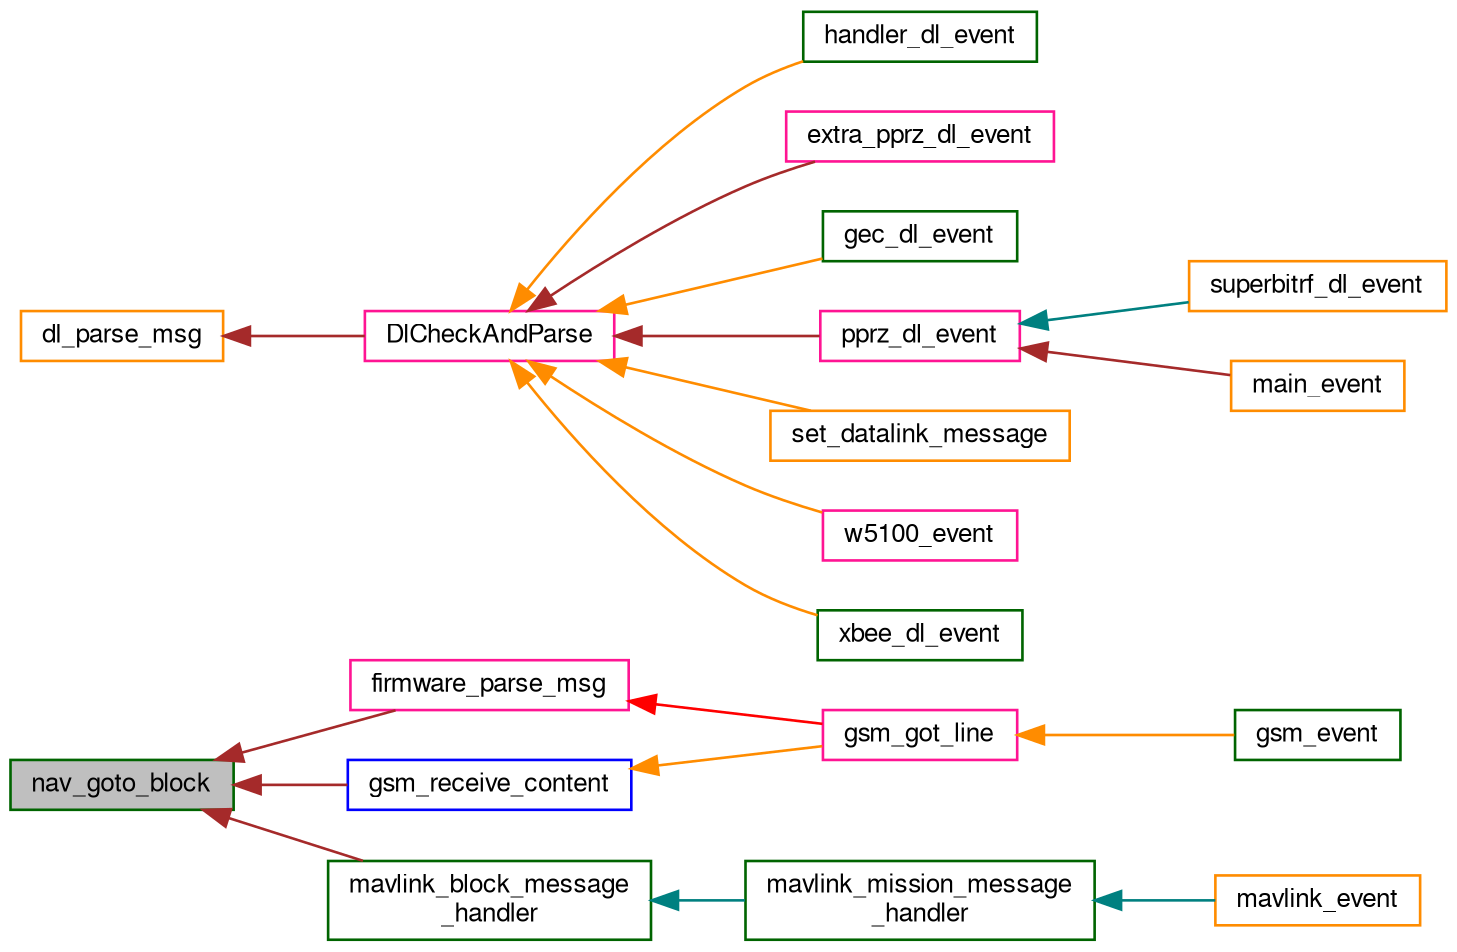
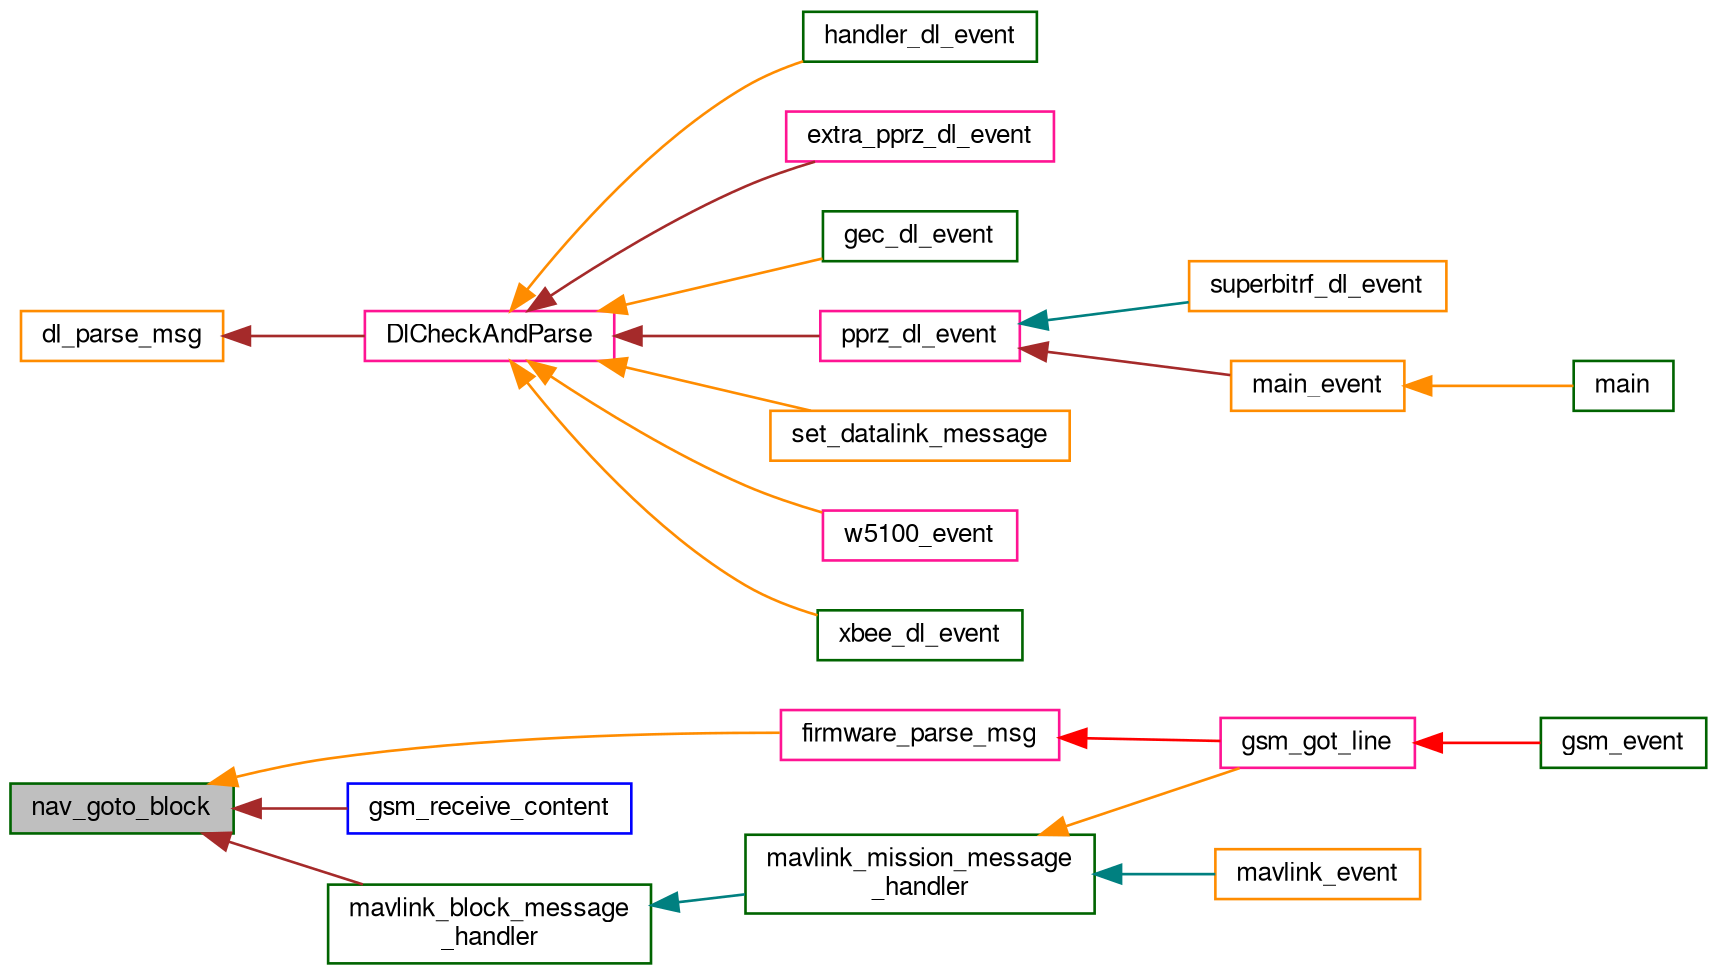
none -> (1624, 386)
(318, 732) -> (507, 741)
(1139, 735) -> (1492, 743)
(740, 756) -> (1153, 797)
